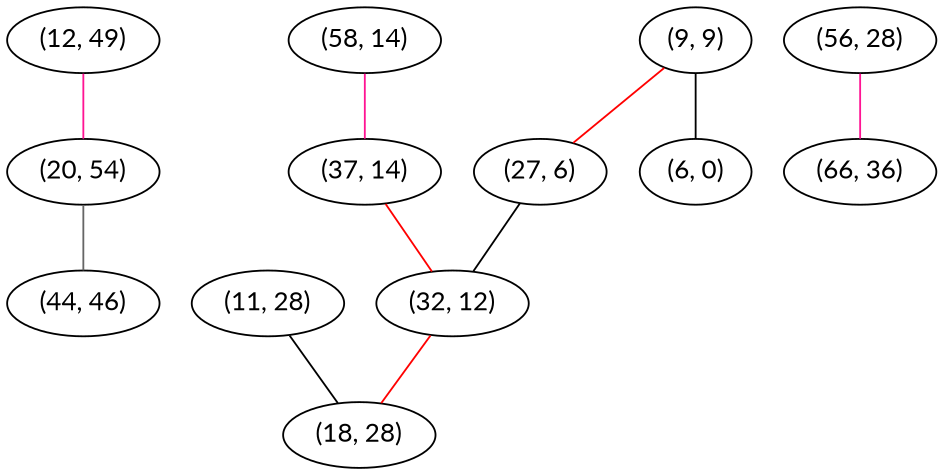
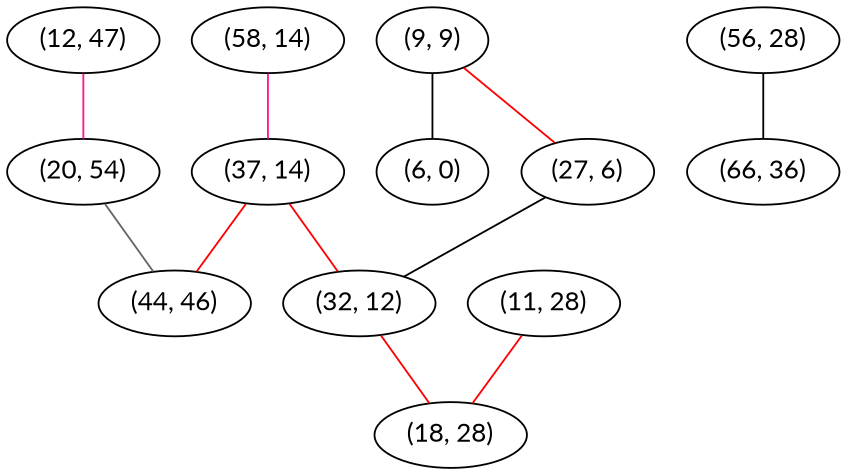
(83, 40) -> (83, 40)
(860, 106) -> (763, 106)
none -> (221, 238)
(314, 369) -> (497, 369)
